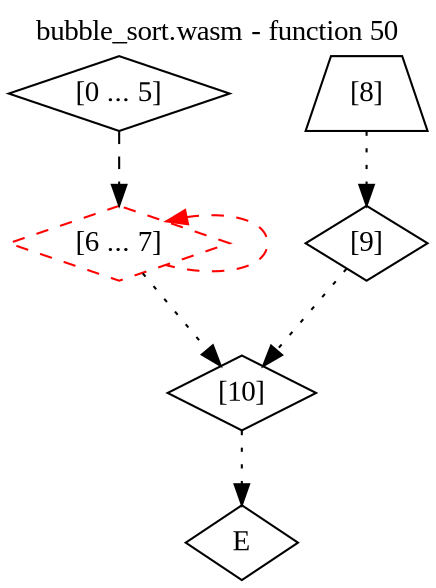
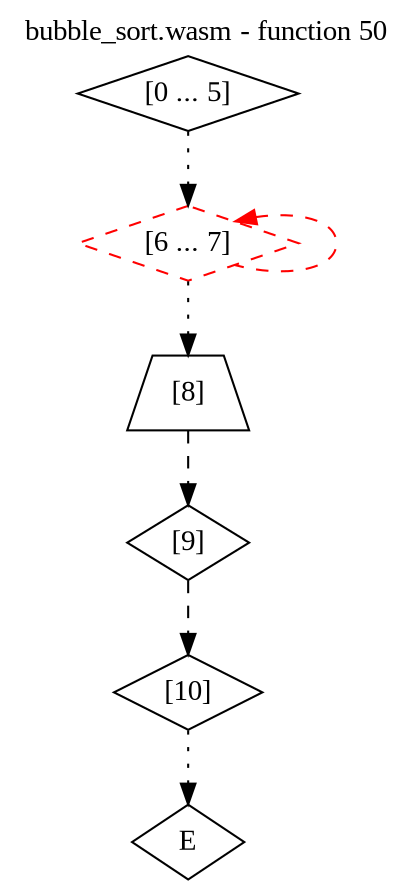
(119, 158) -> (188, 158)
(367, 158) -> (188, 458)
(312, 309) -> (188, 607)
(175, 311) -> (188, 308)
